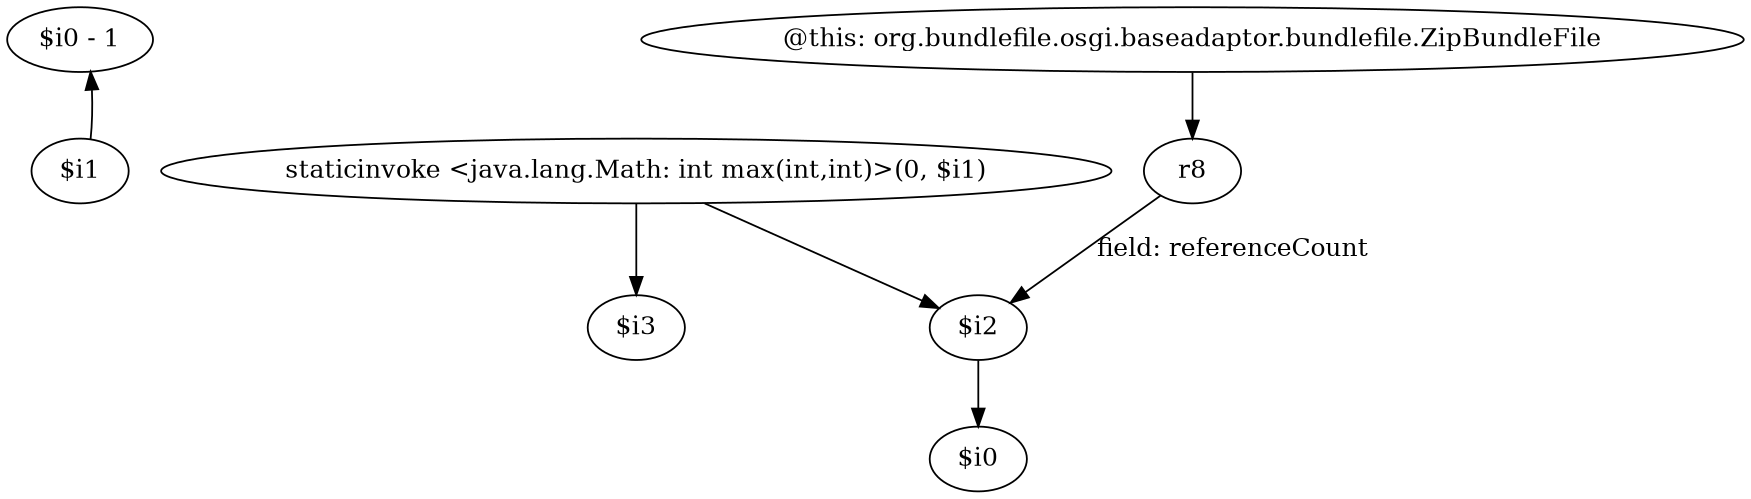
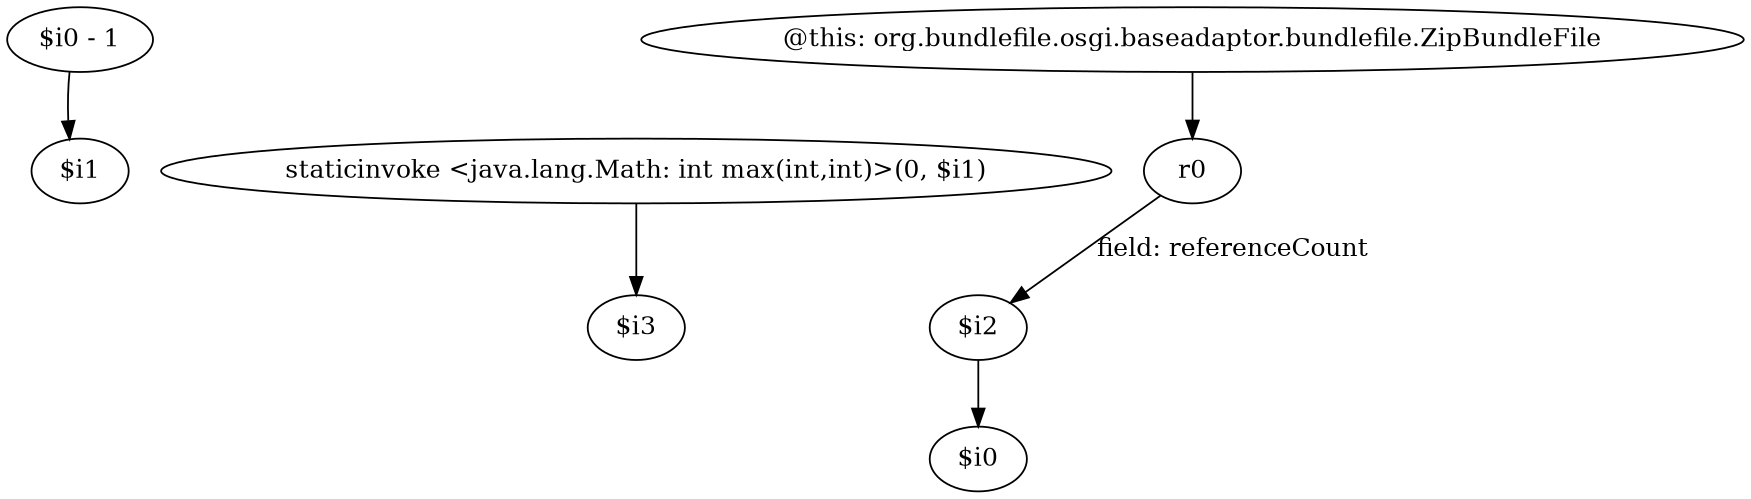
(92, 115) -> (68, 96)
(1192, 171) -> (1192, 171)
(813, 252) -> none
